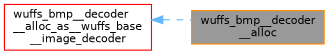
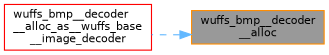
(177, 20) -> (166, 35)
